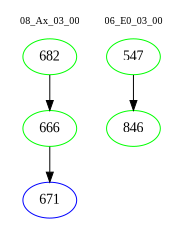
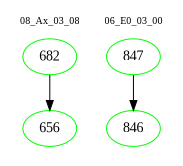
(50, 21) -> (50, 21)
(133, 57) -> (133, 57)
(50, 128) -> (50, 128)
(50, 200) -> none
